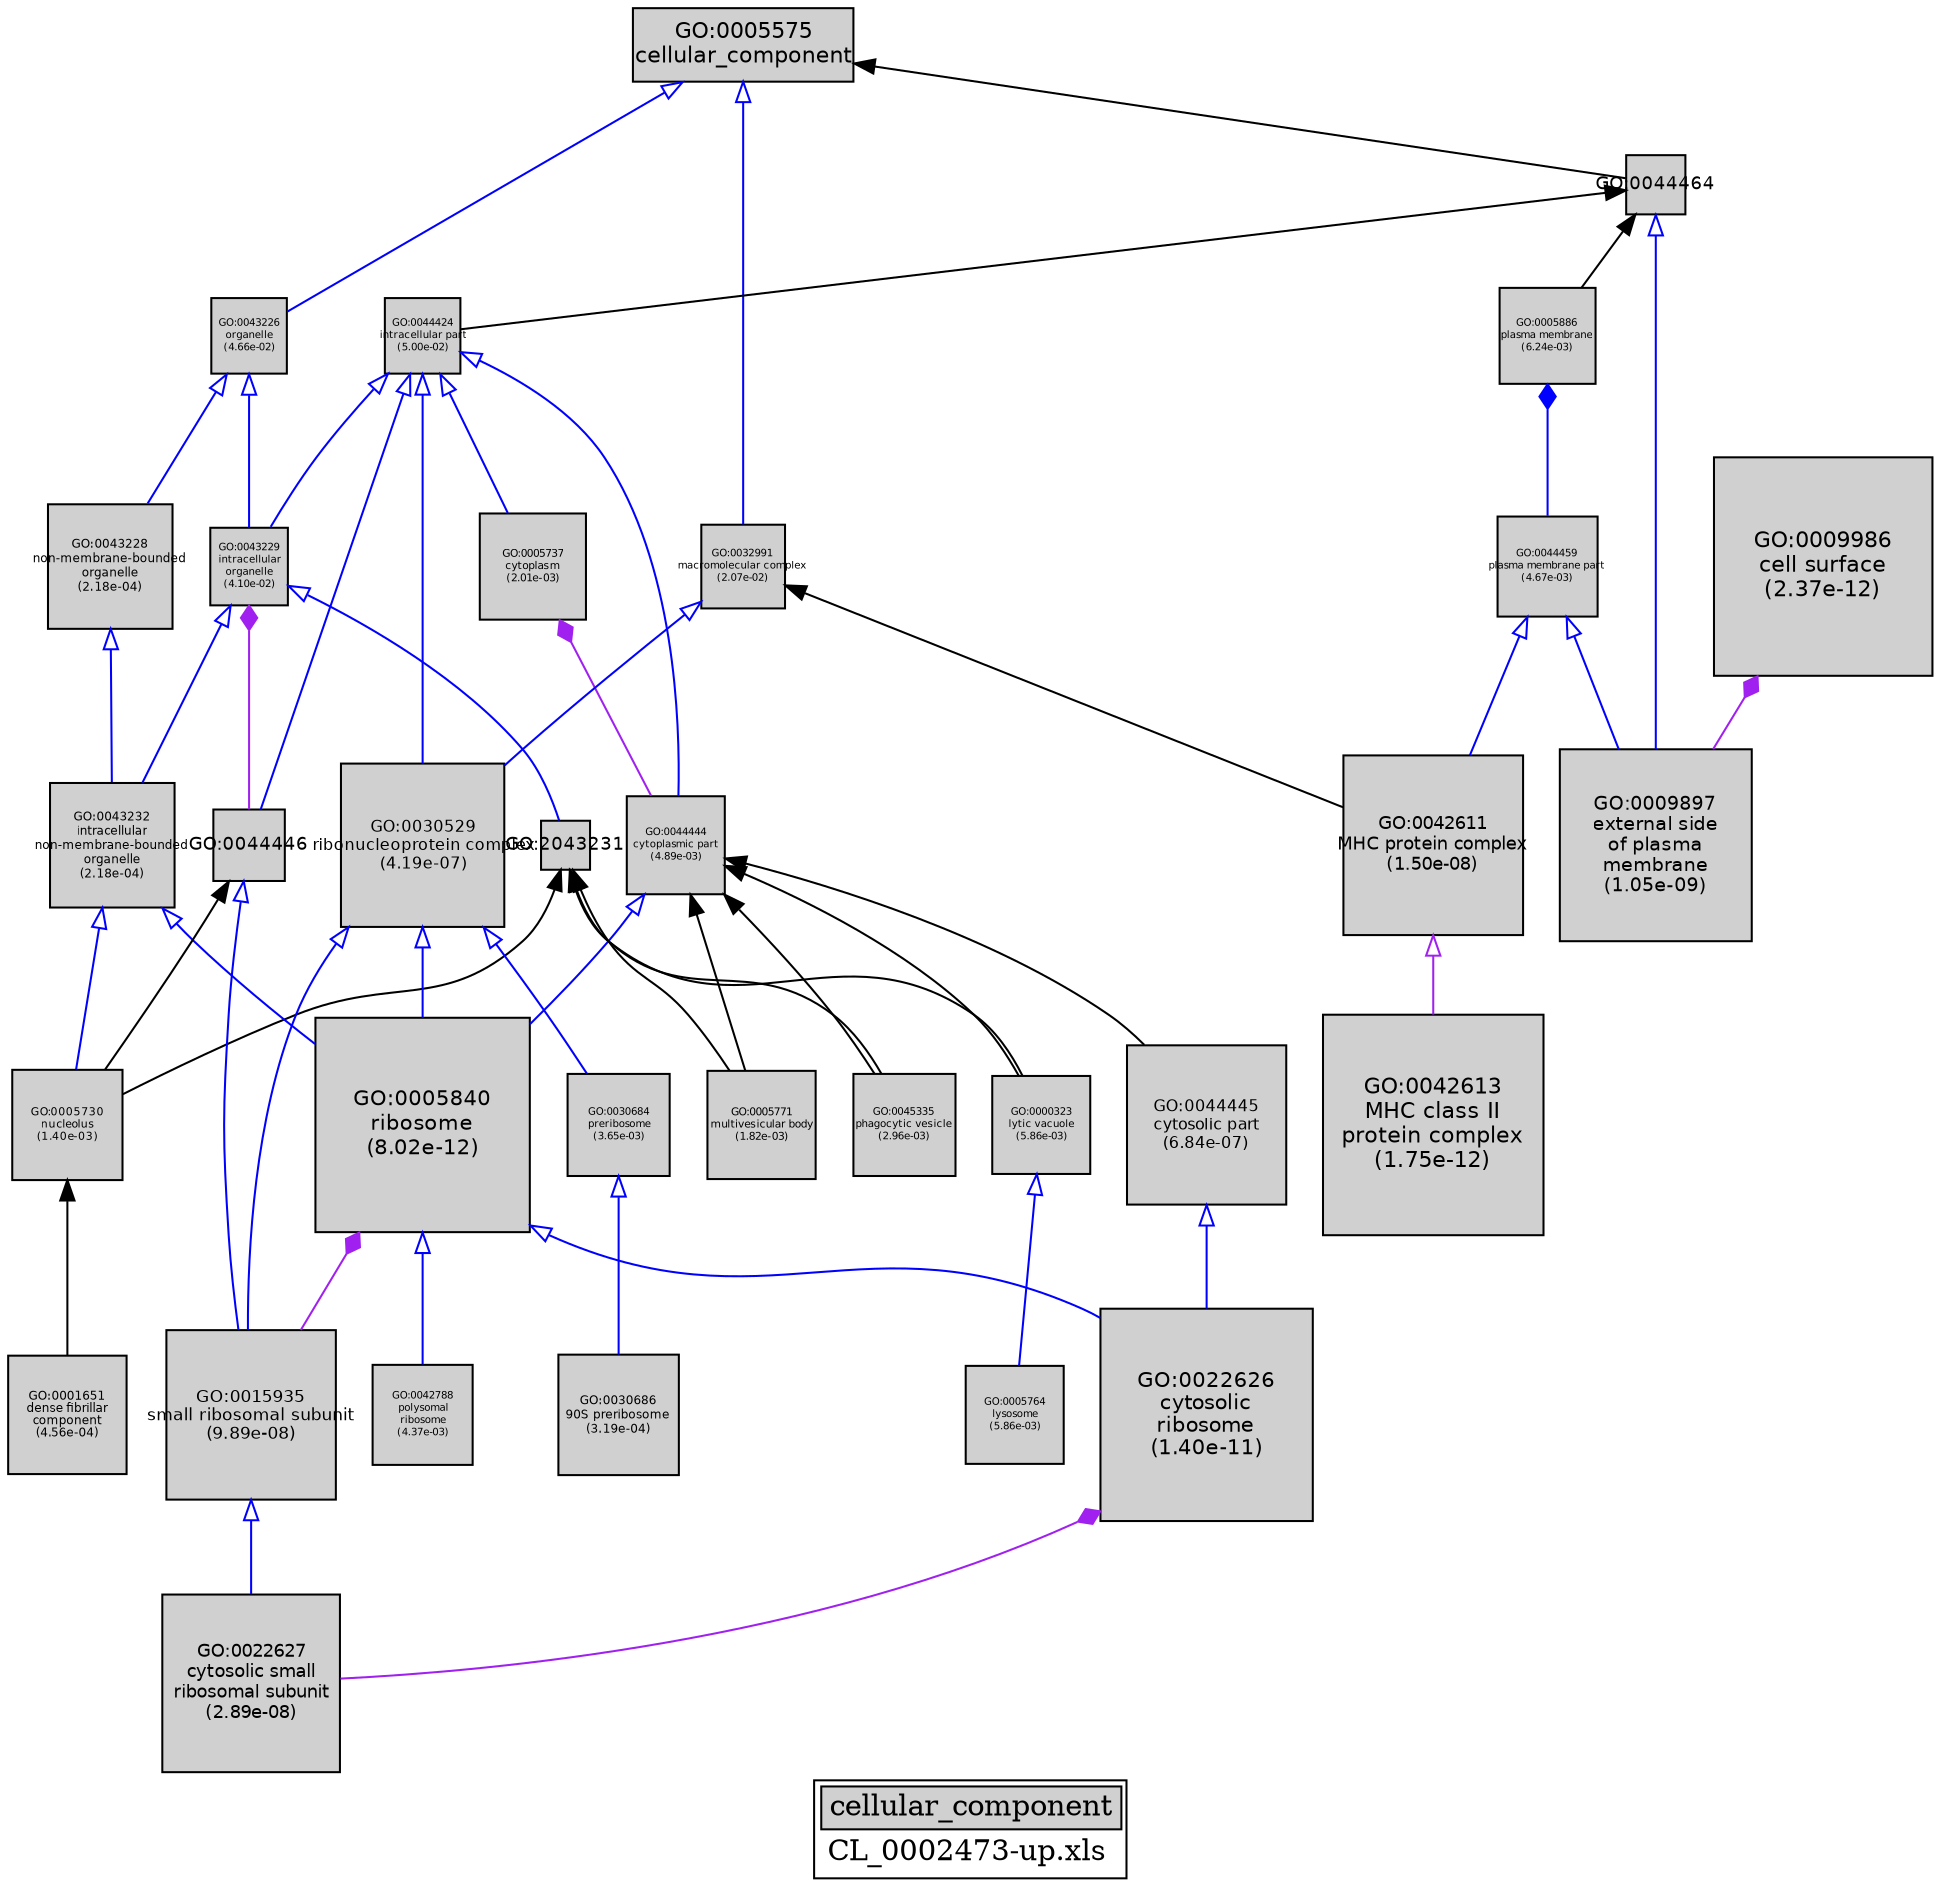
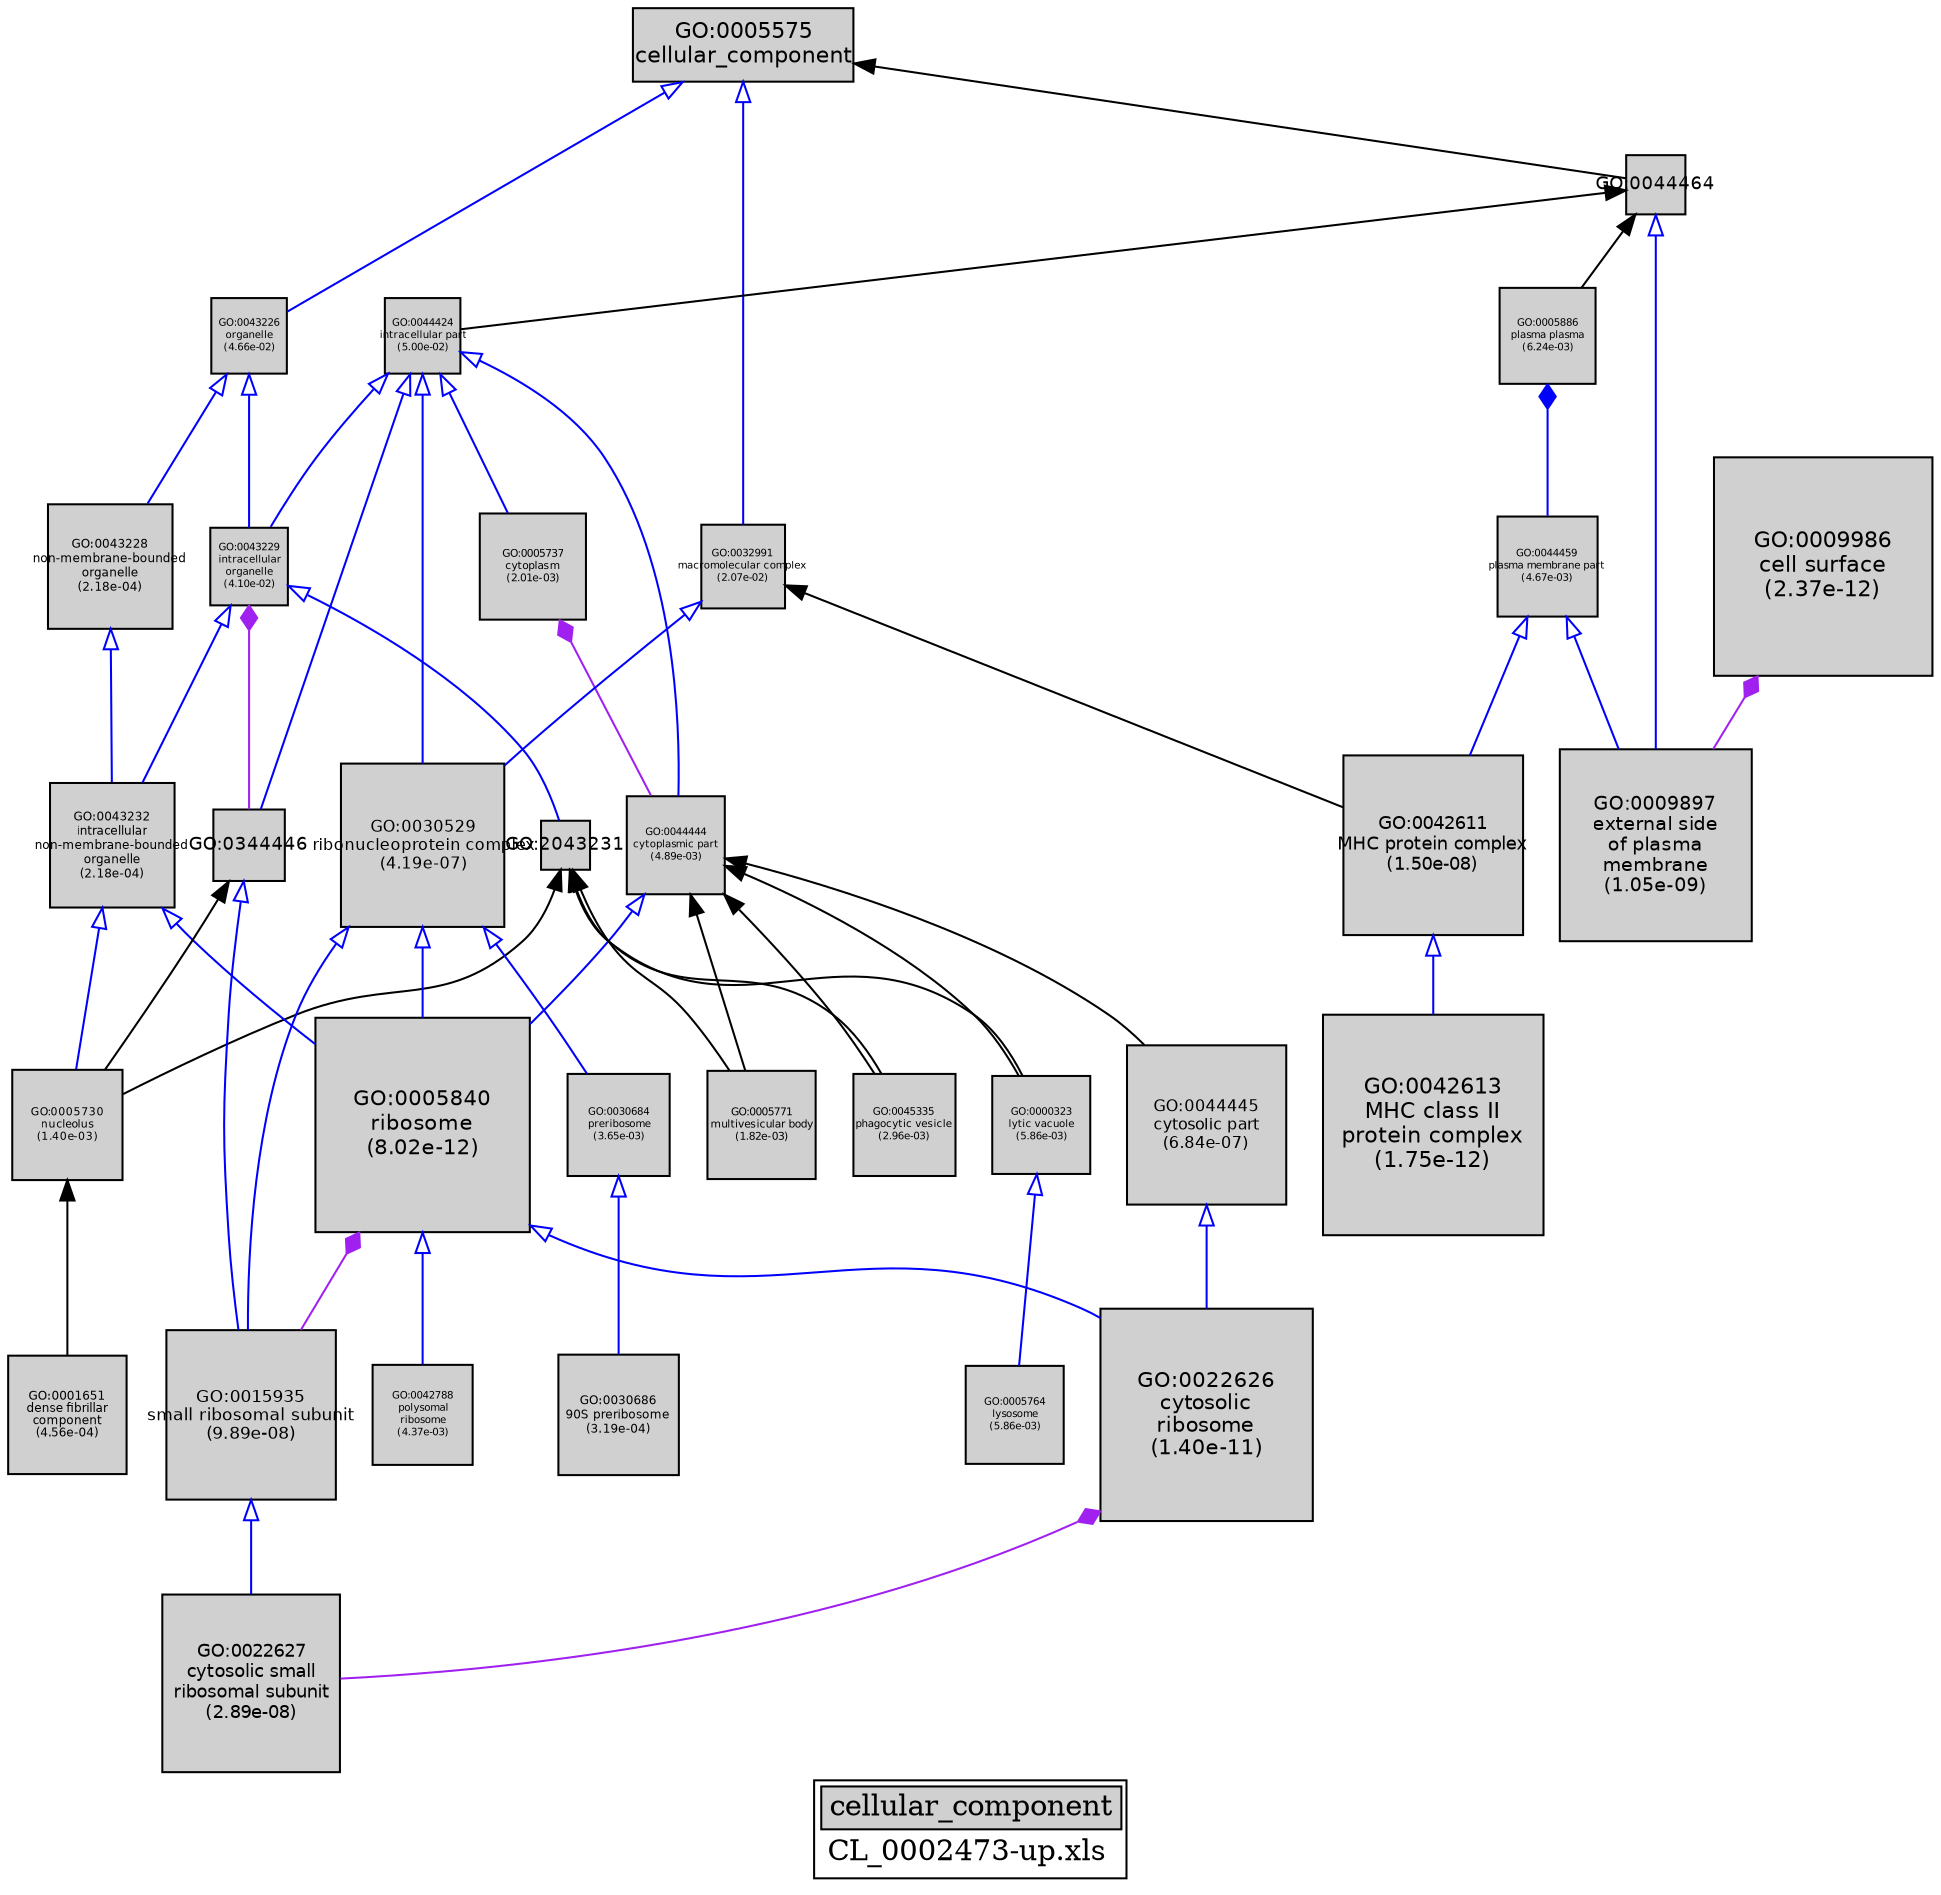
(1548, 335) -> (1549, 335)
(249, 845) -> (249, 845)
(1433, 985) -> (1433, 985)
